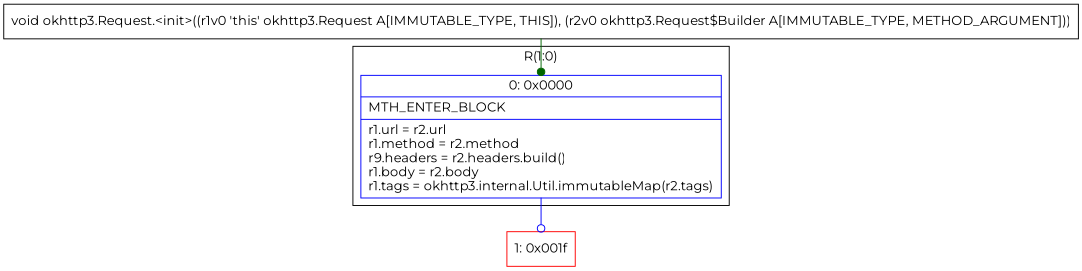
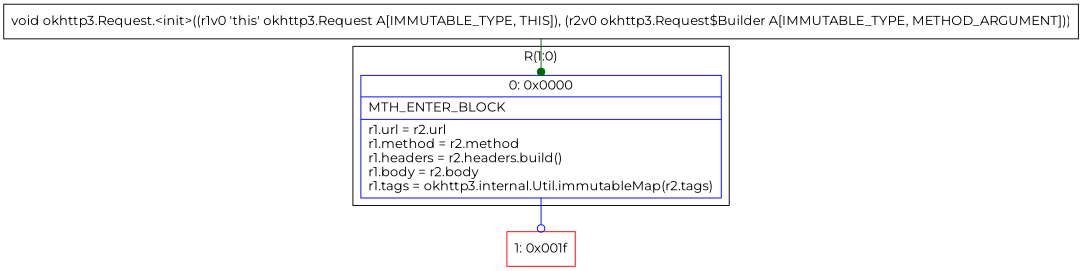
(467, 158) -> (466, 158)
